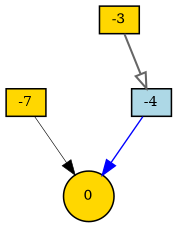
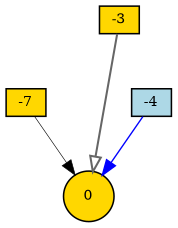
(132, 54) -> (106, 95)
